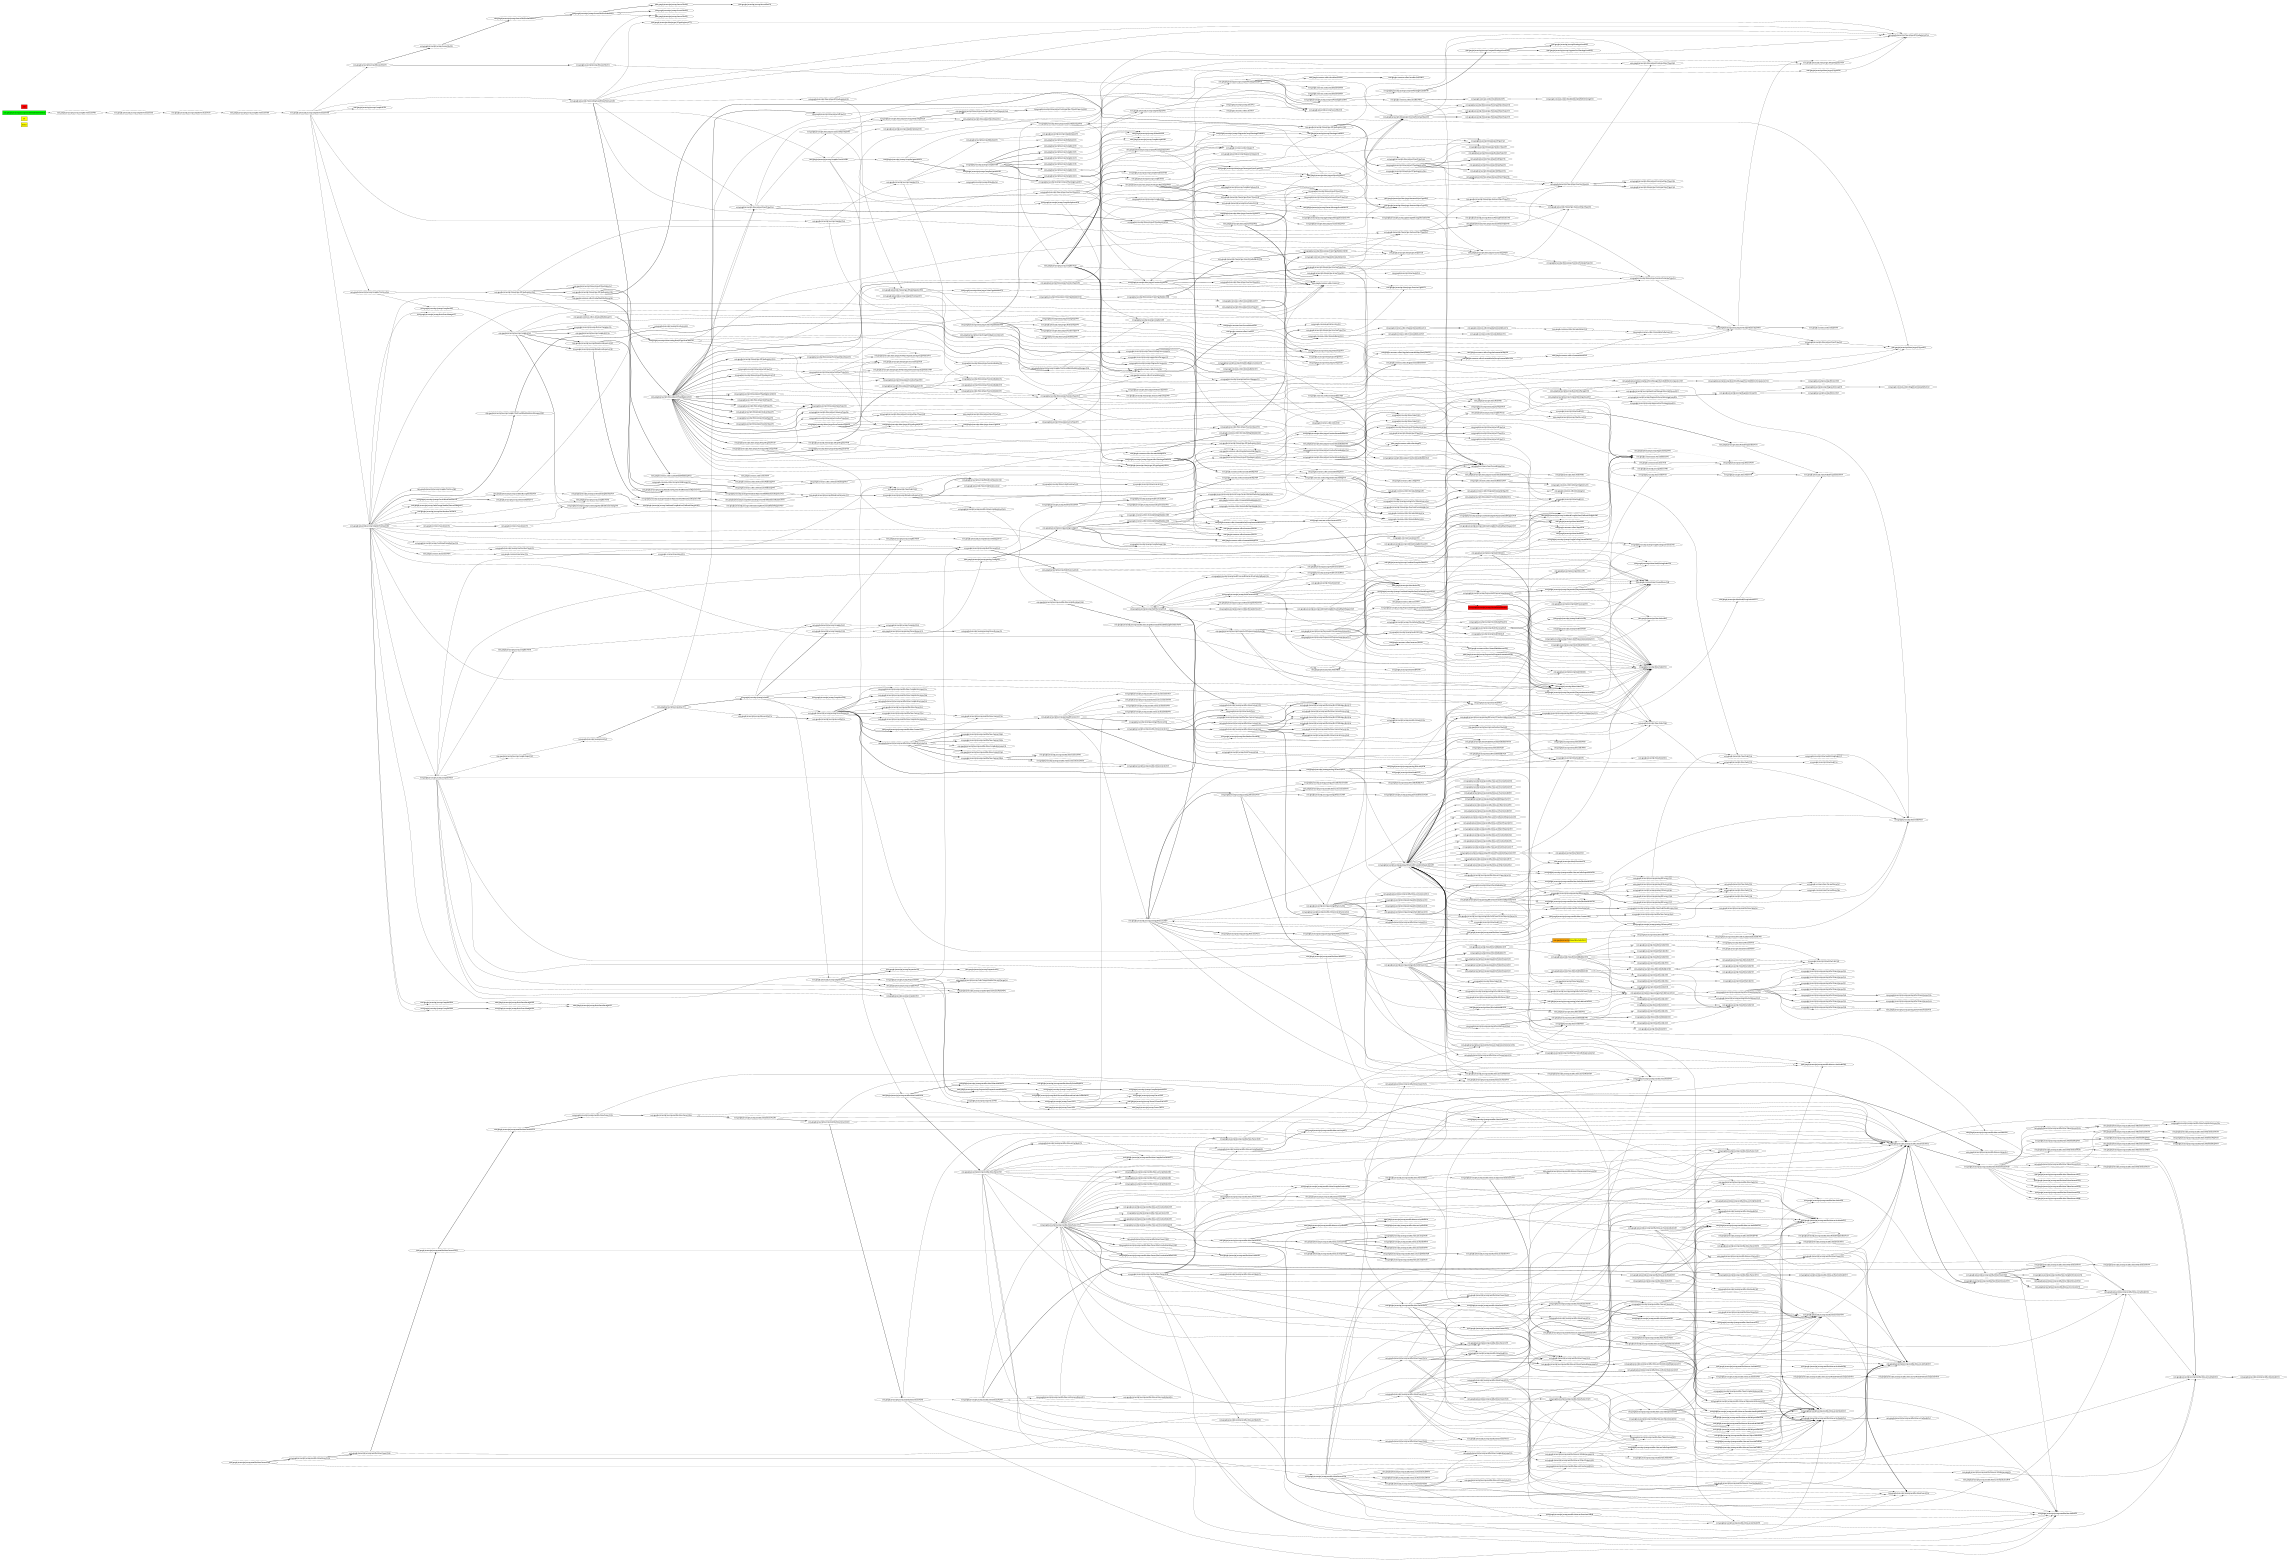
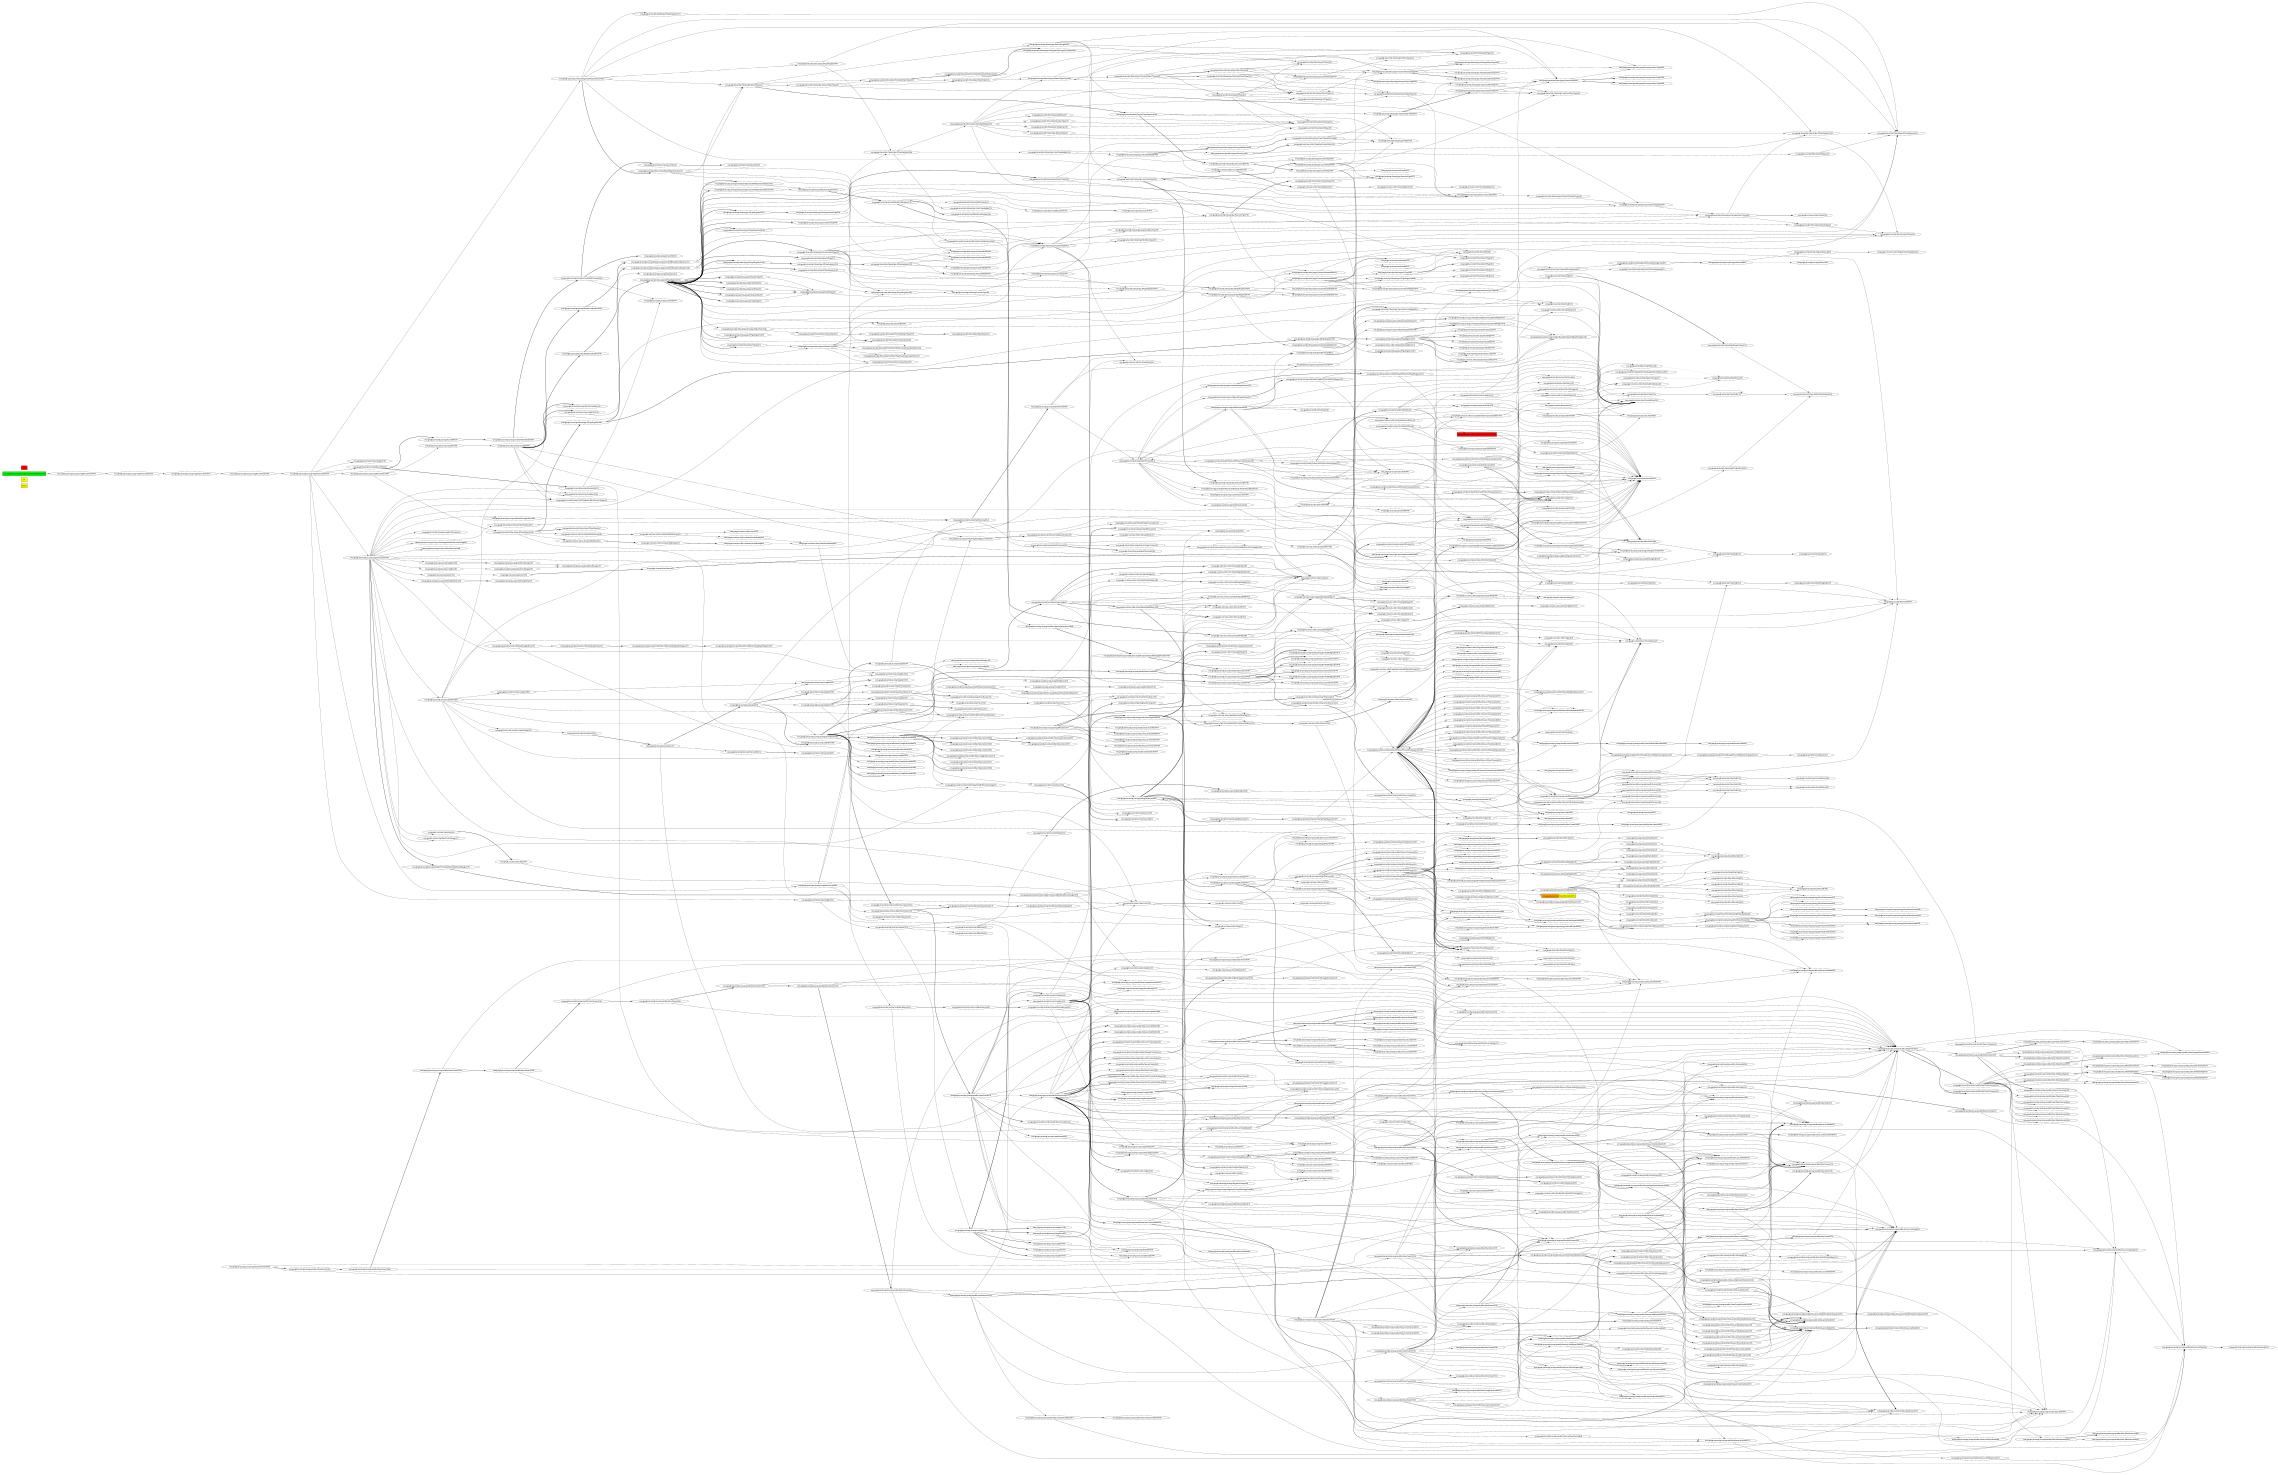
(1278, 210) -> (1184, 1067)
(437, 315) -> (441, 838)
(1369, 418) -> (1357, 263)
(1107, 543) -> (1127, 787)
(942, 715) -> (930, 906)
(1566, 1324) -> (1559, 1323)
